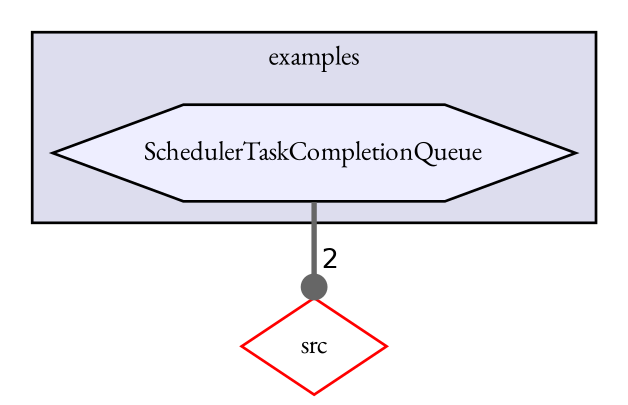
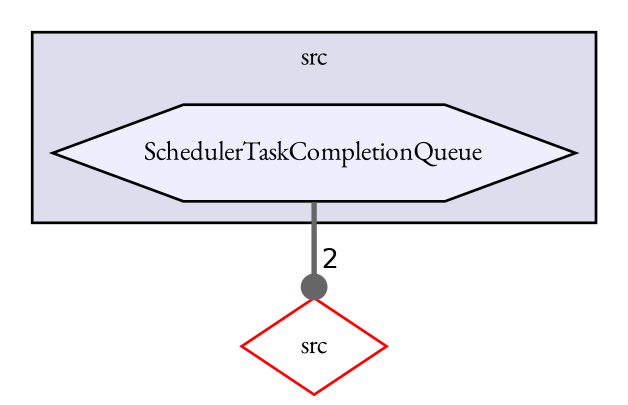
(314, 58) -> (314, 58)
